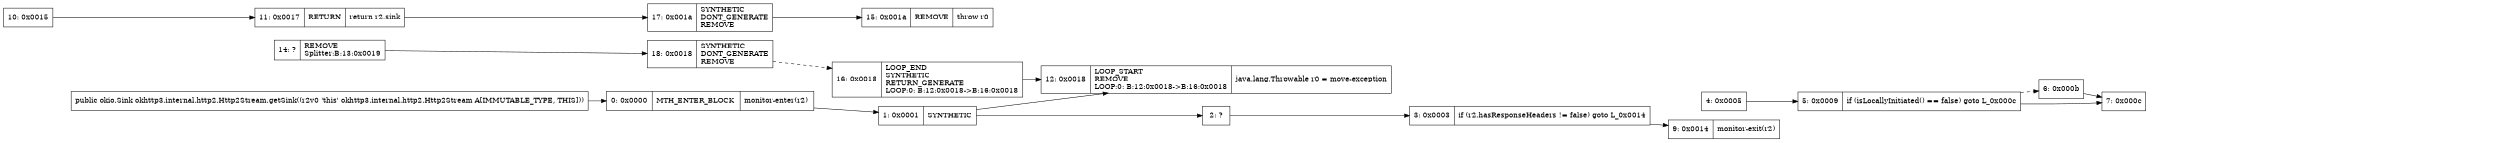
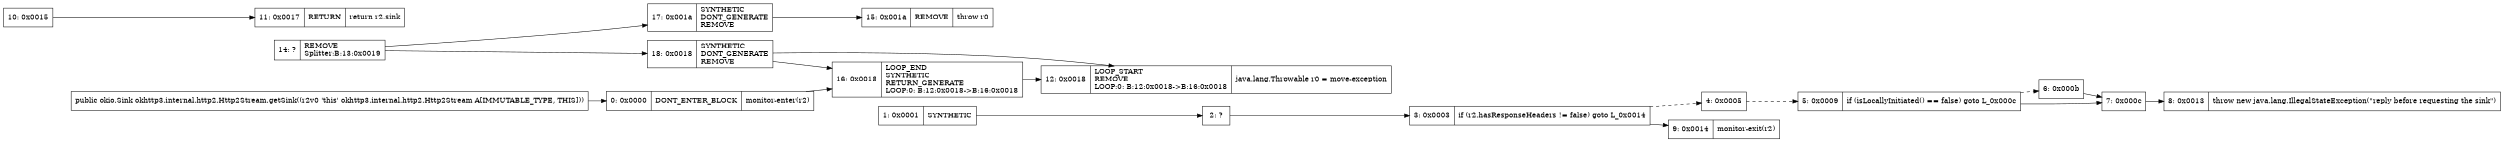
(523, 18) -> (514, 38)
(800, 65) -> (800, 65)
(695, 101) -> (696, 101)
(1770, 101) -> (1770, 101)
none -> (2332, 101)
(1040, 102) -> (941, 54)
none -> (1673, 105)
(844, 110) -> (817, 90)
